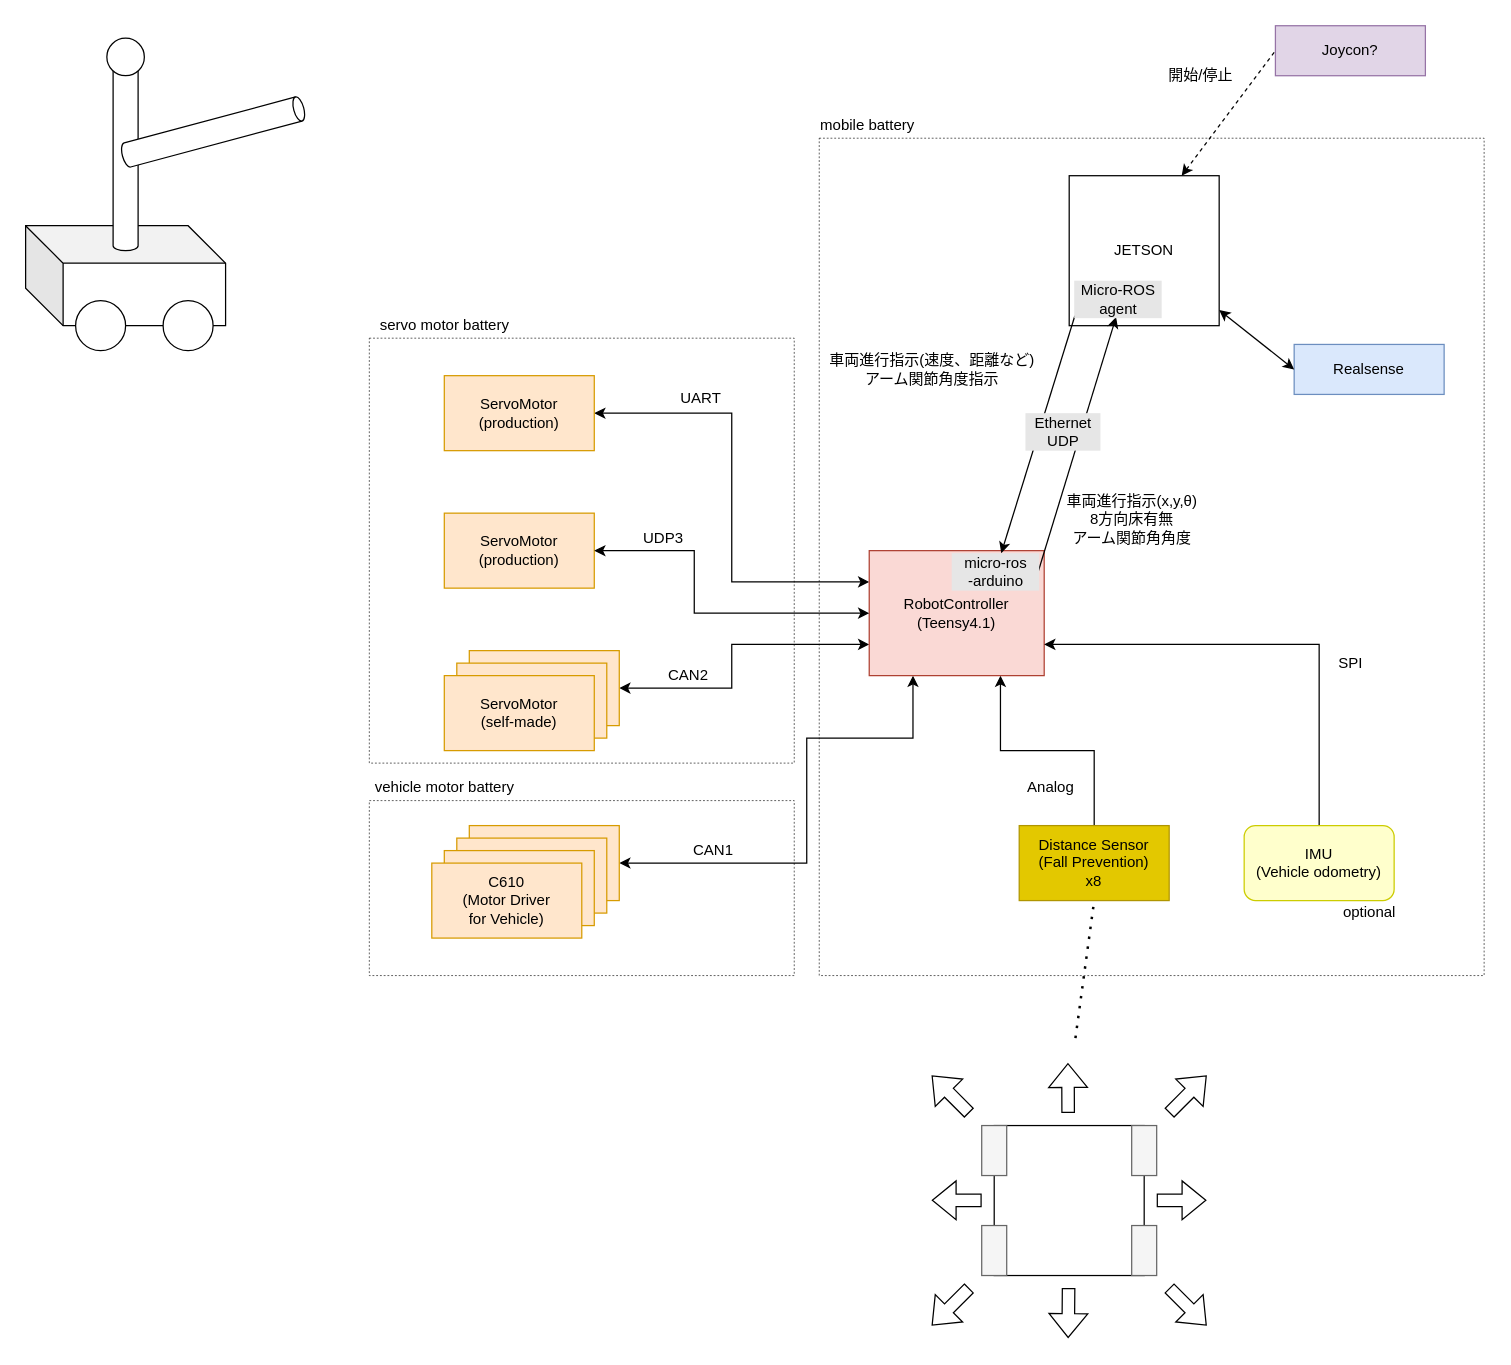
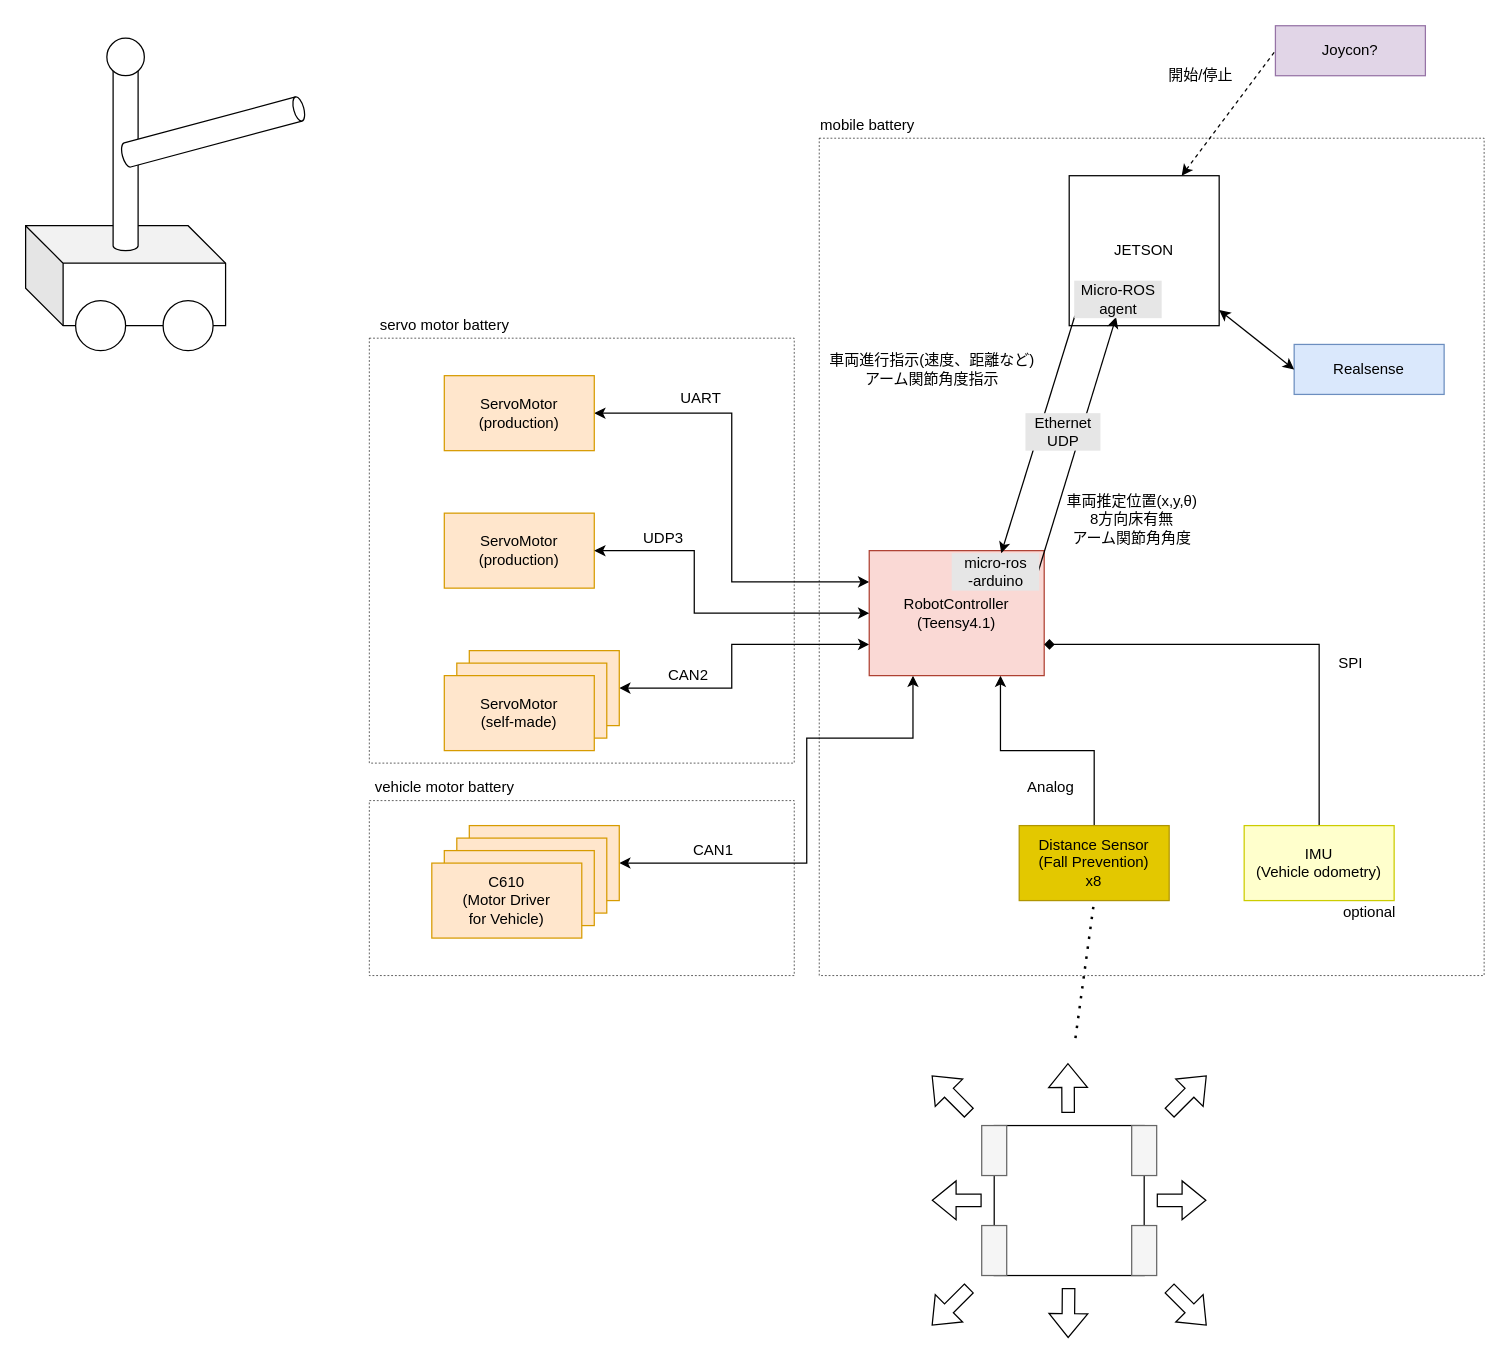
(1133, 519) -> (1133, 519)
(1054, 644) -> (1055, 644)
(1319, 863) -> (1319, 863)
